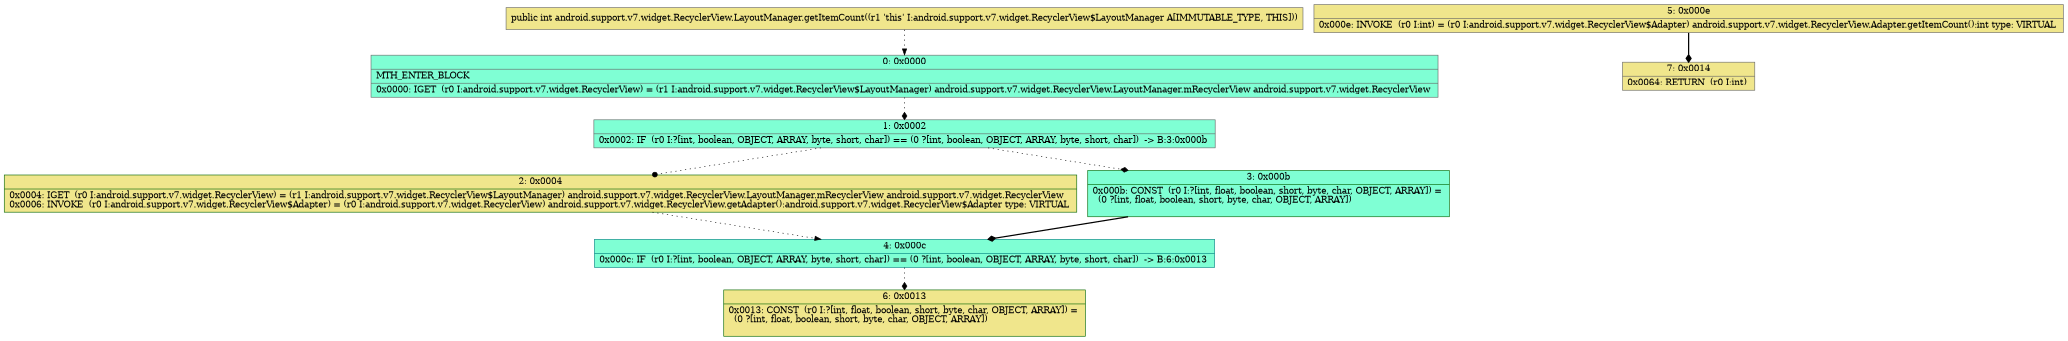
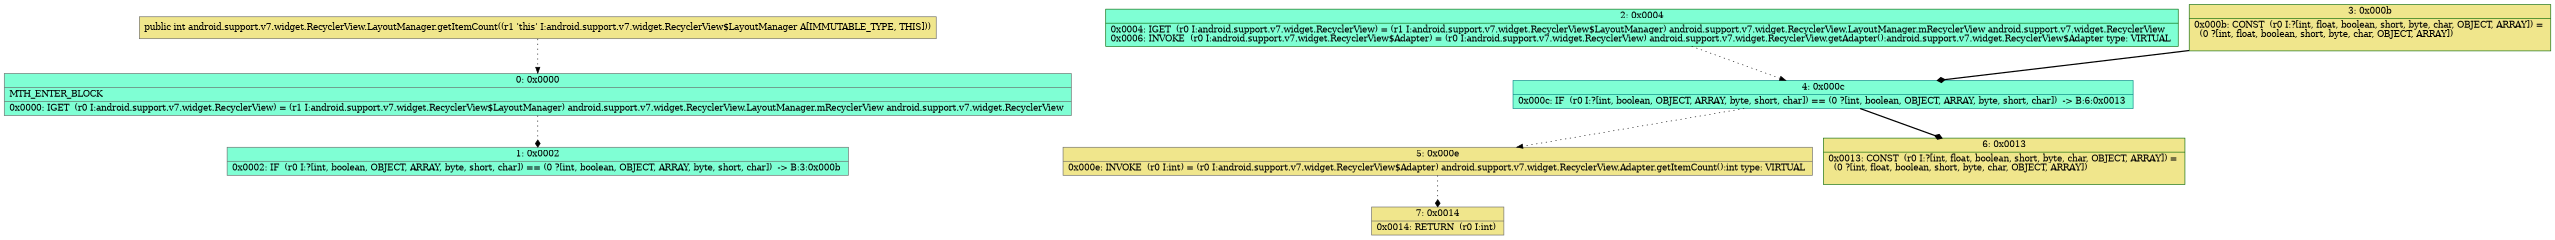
(1689, 44) -> (1438, 188)
(1689, 83) -> (1438, 228)
none -> (1633, 127)
(1054, 159) -> none
(739, 161) -> none
(541, 194) -> (1642, 28)
(1269, 194) -> (2370, 28)
(905, 275) -> (1898, 122)
